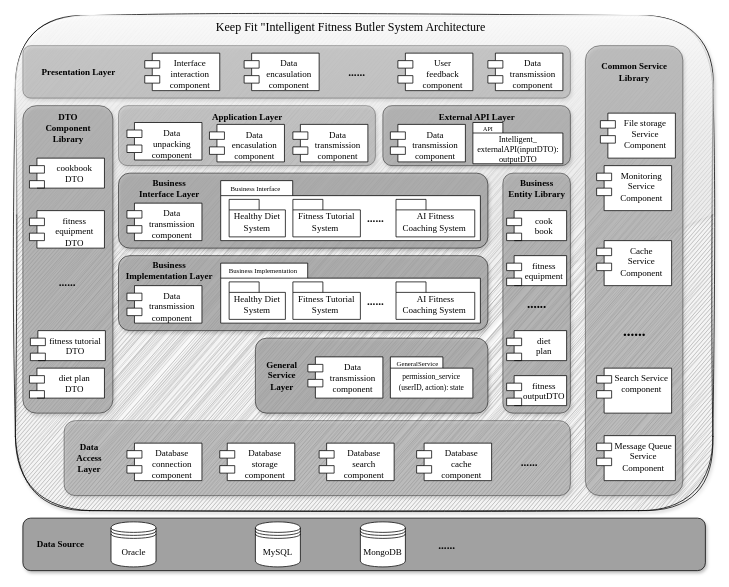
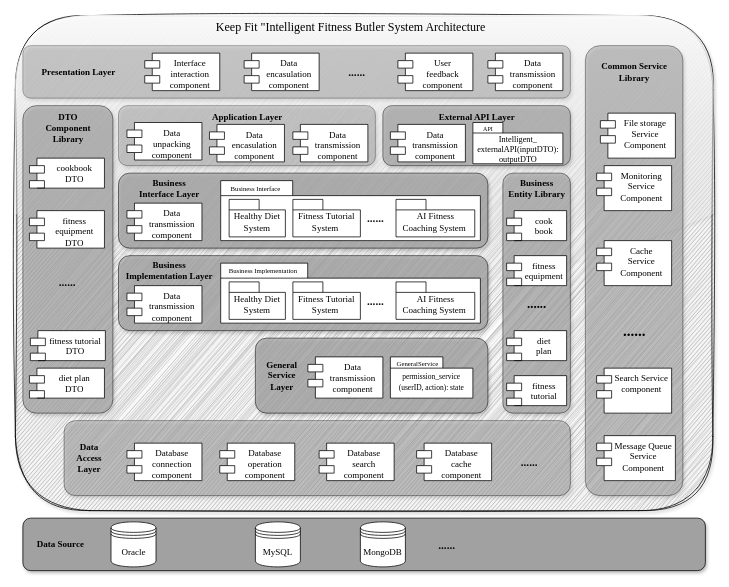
(544, 397) -> (544, 391)
(265, 464) -> (265, 464)
